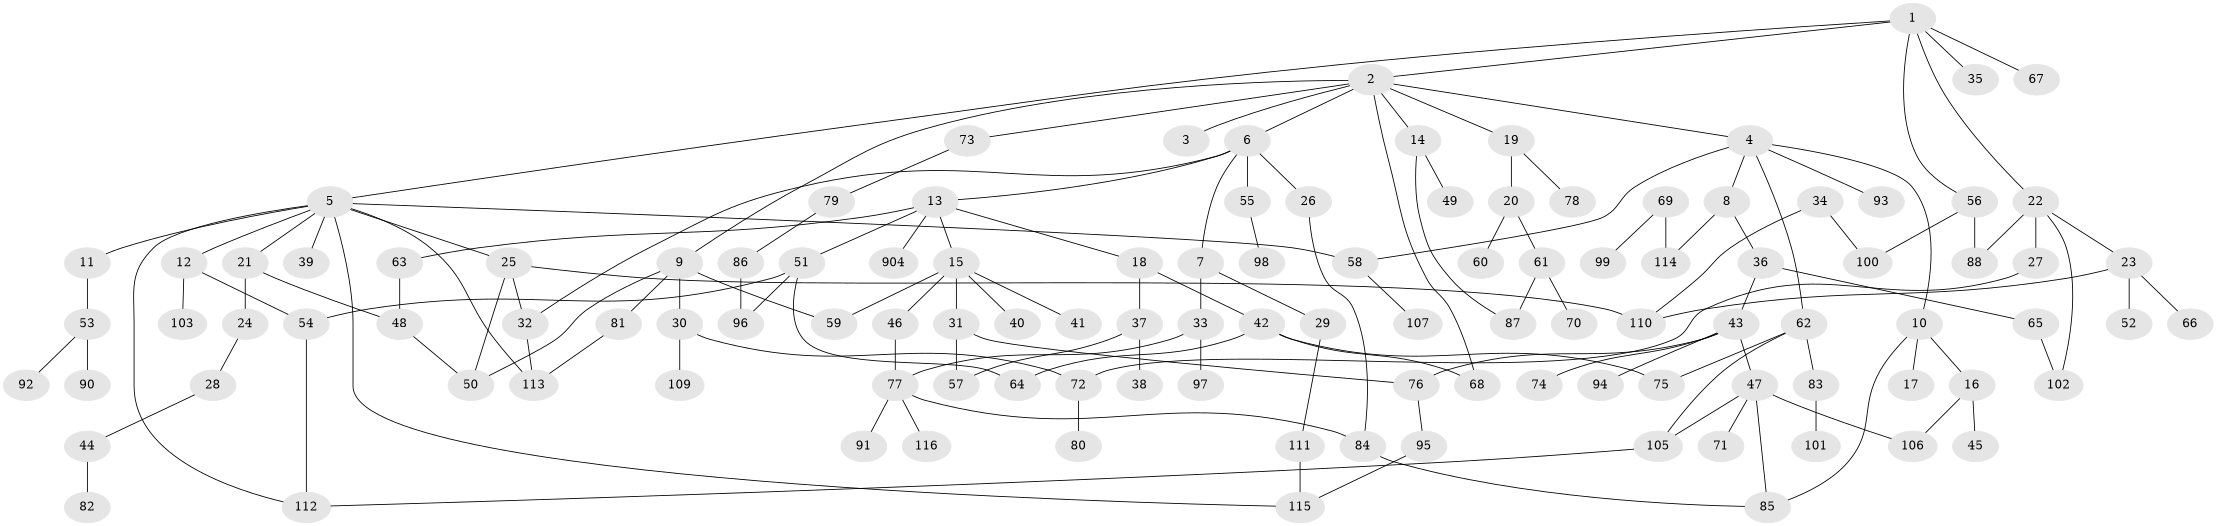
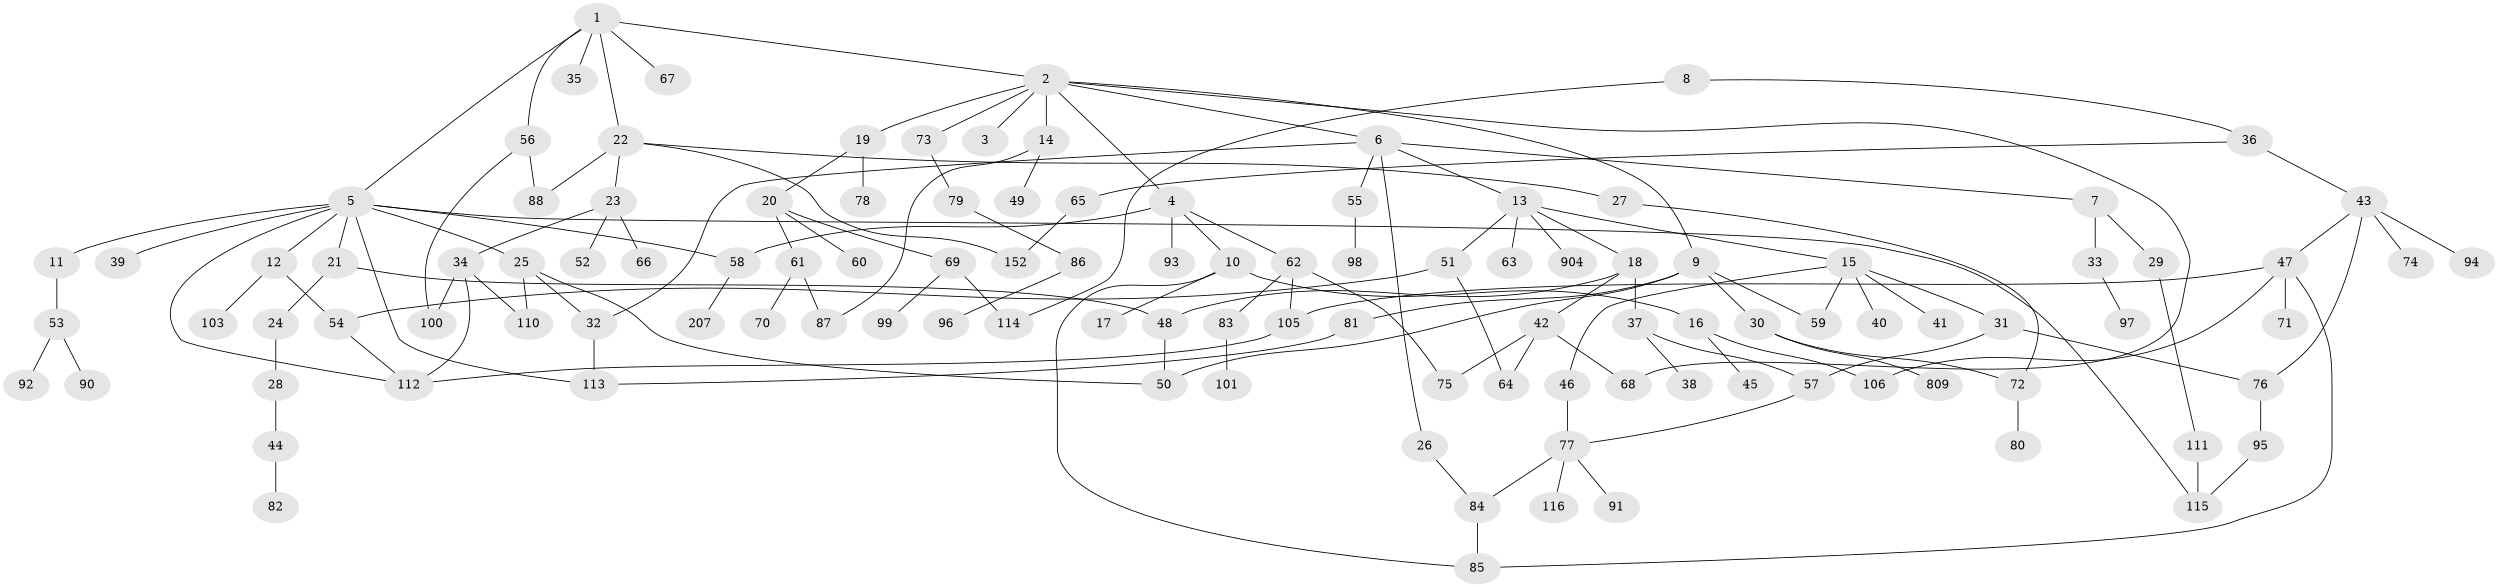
(1738, 171) -> none
none -> (860, 235)
(400, 294) -> (1400, 294)
(771, 294) -> none
(1874, 294) -> (533, 231)
(1418, 324) -> (700, 324)
none -> (466, 335)
(1014, 355) -> (1693, 424)
(680, 385) -> (1938, 385)
(2059, 385) -> (1016, 263)
